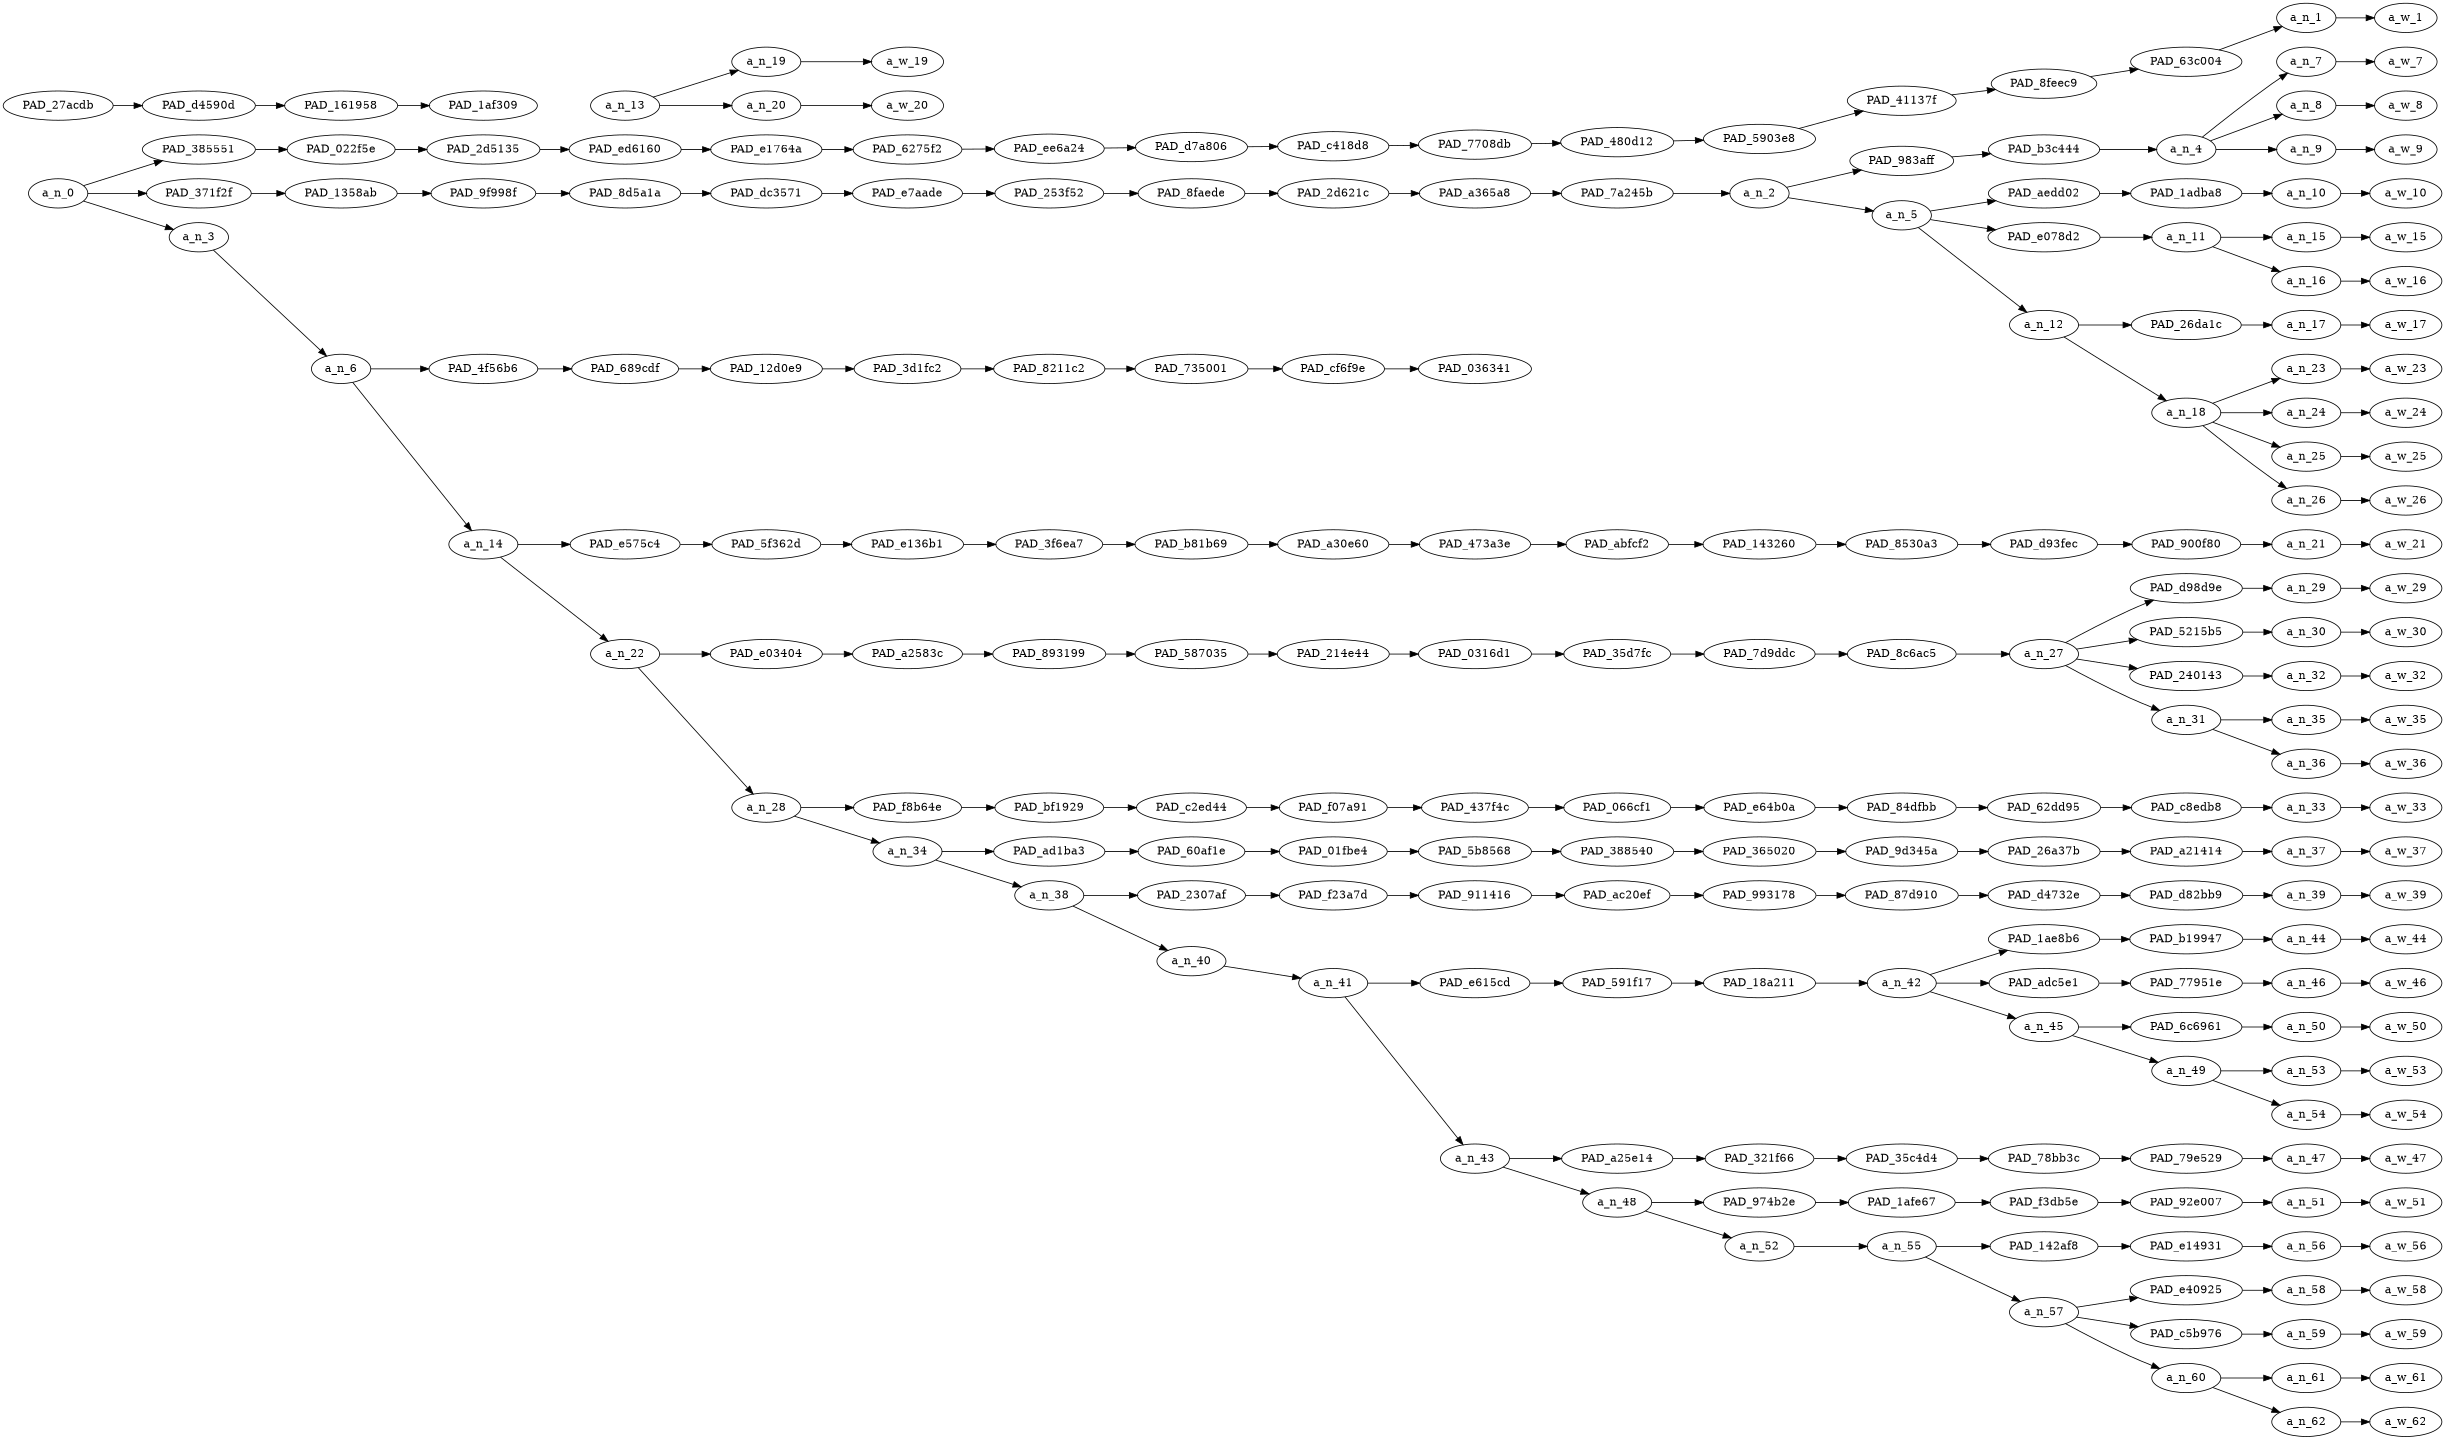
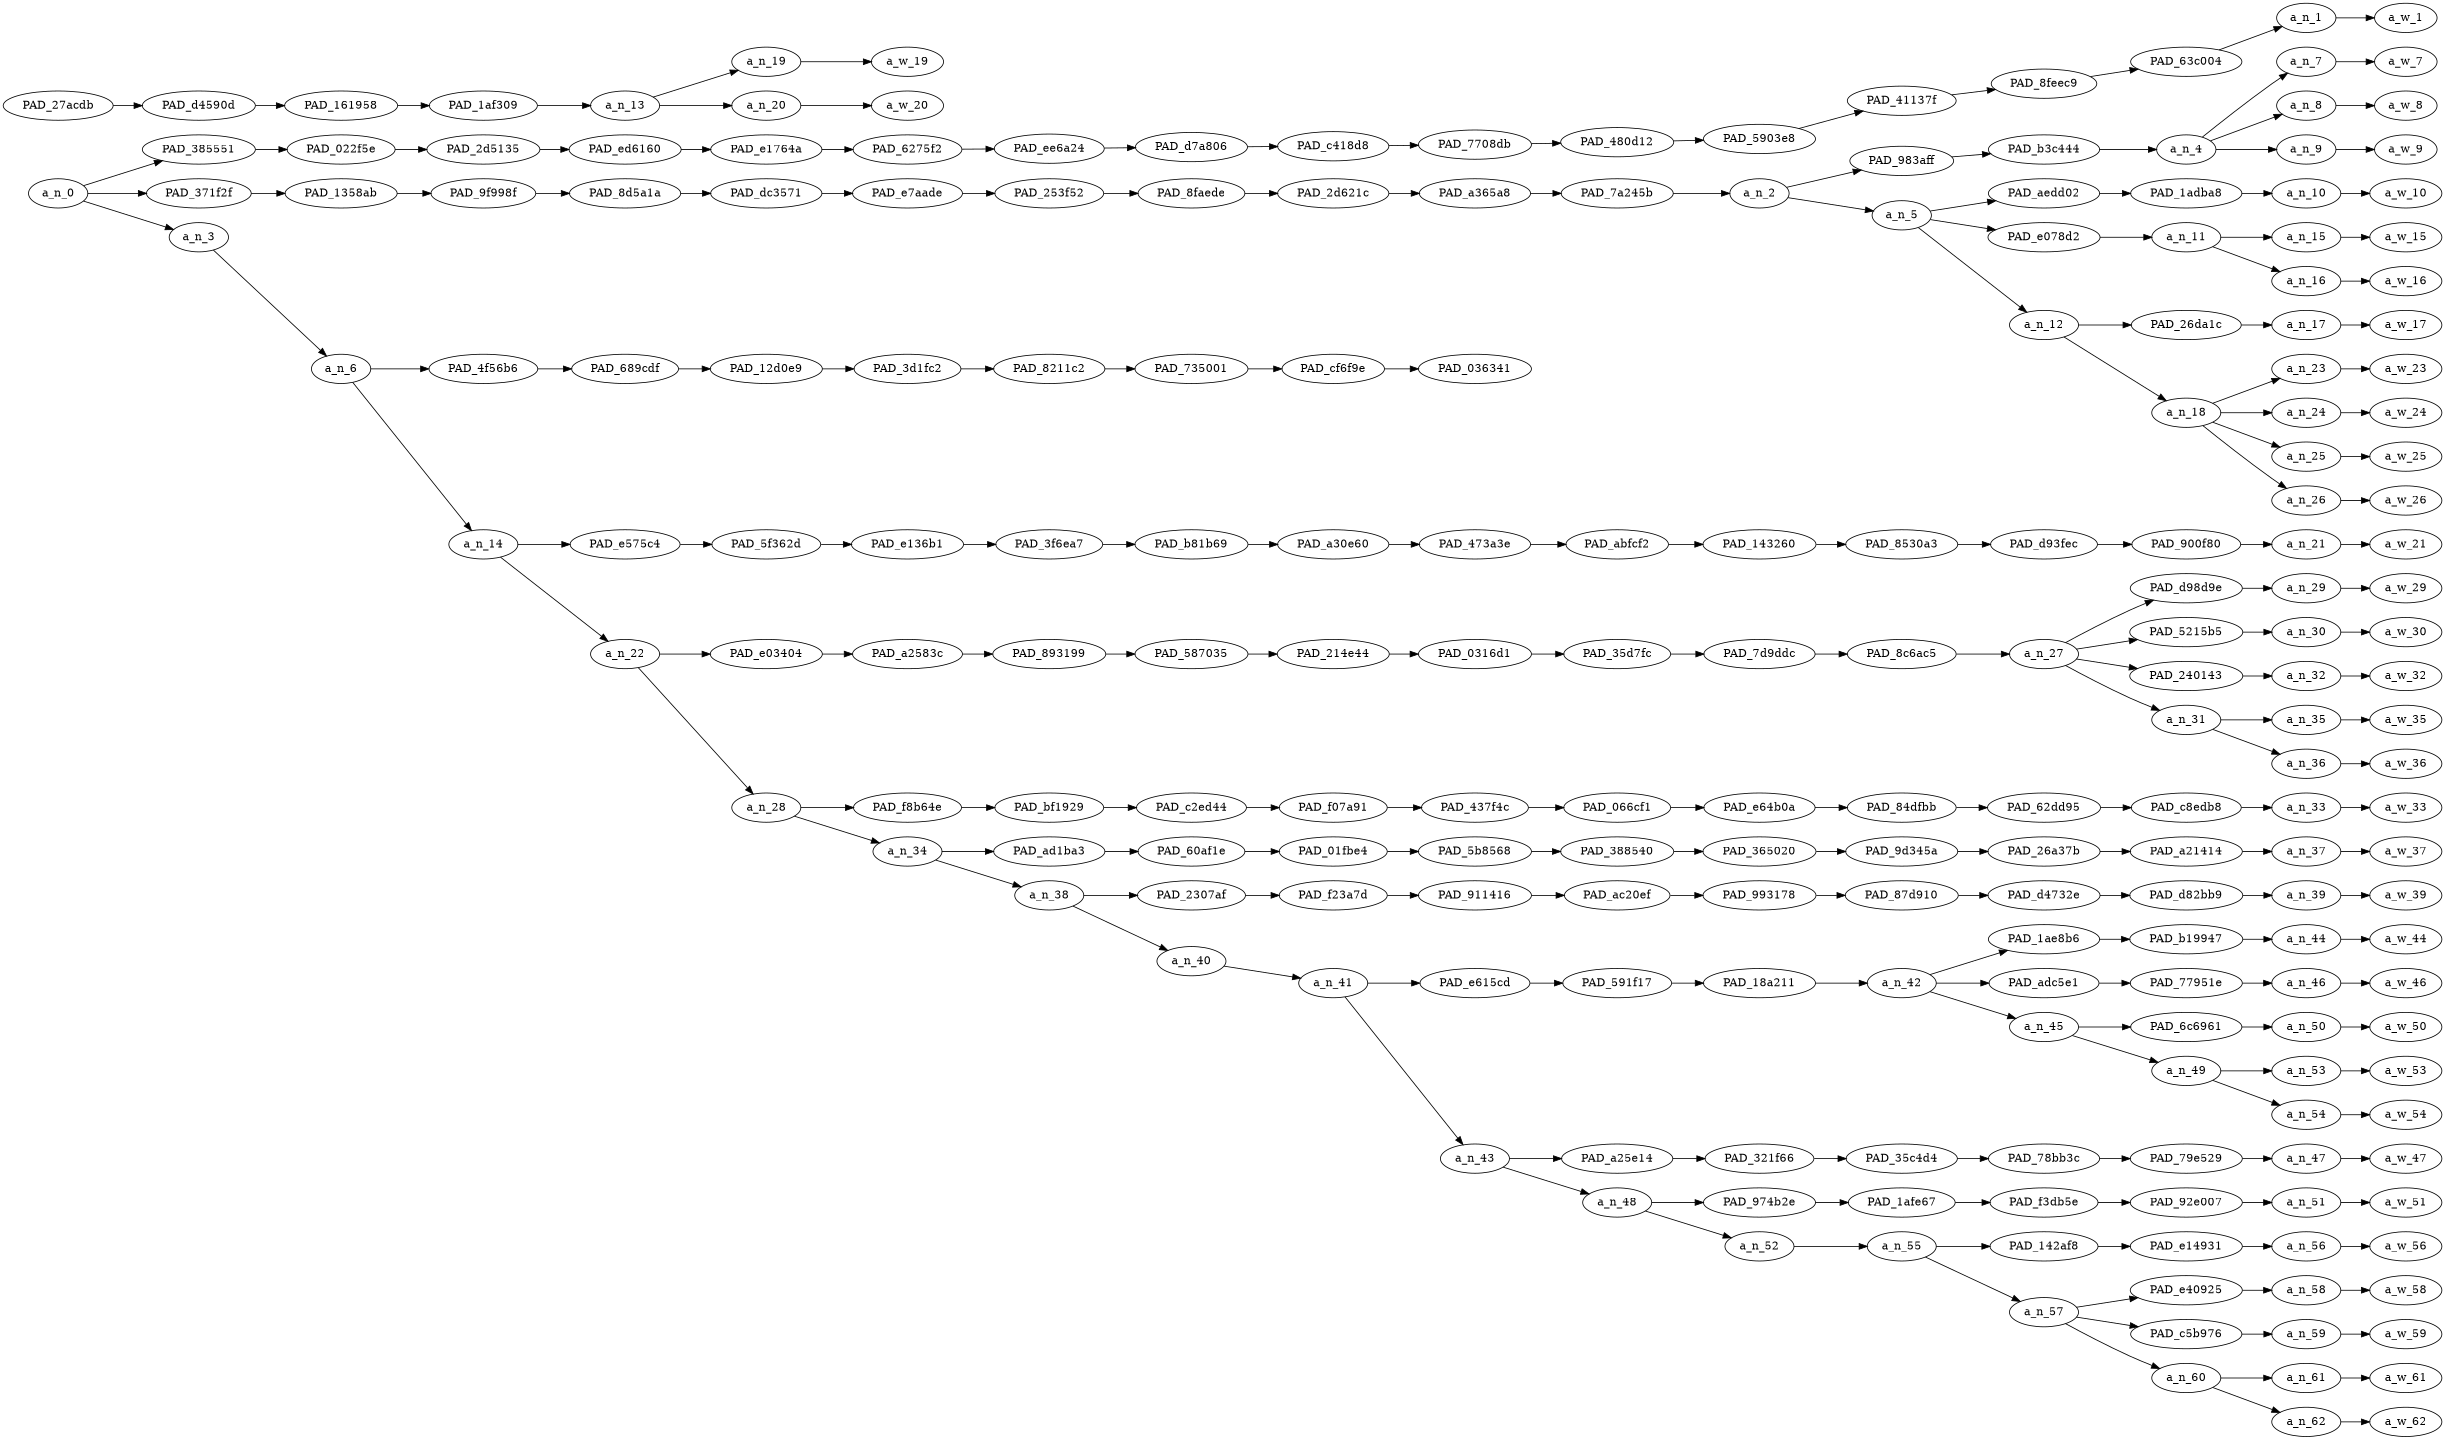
none -> (560, 106)
